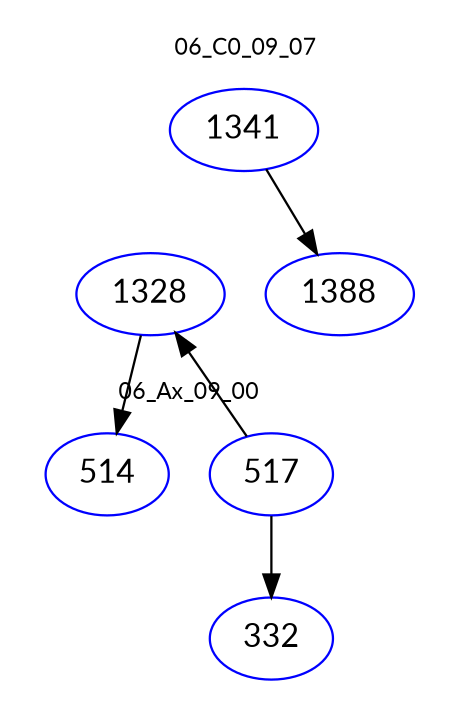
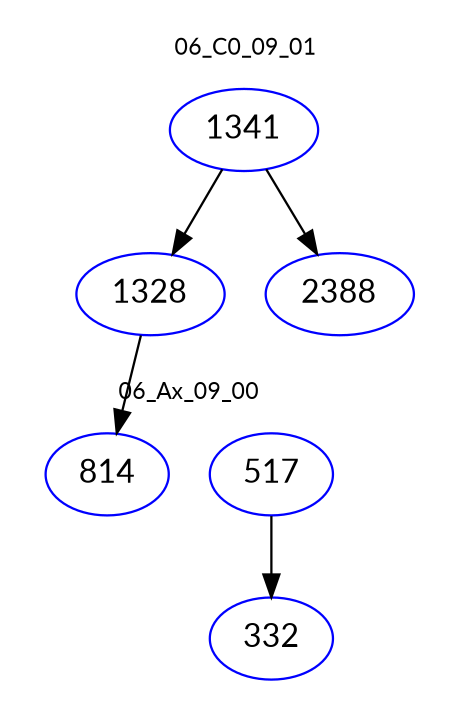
(246, 49) -> (246, 49)
(340, 294) -> (340, 294)
(218, 394) -> (203, 202)
(107, 474) -> (107, 474)
